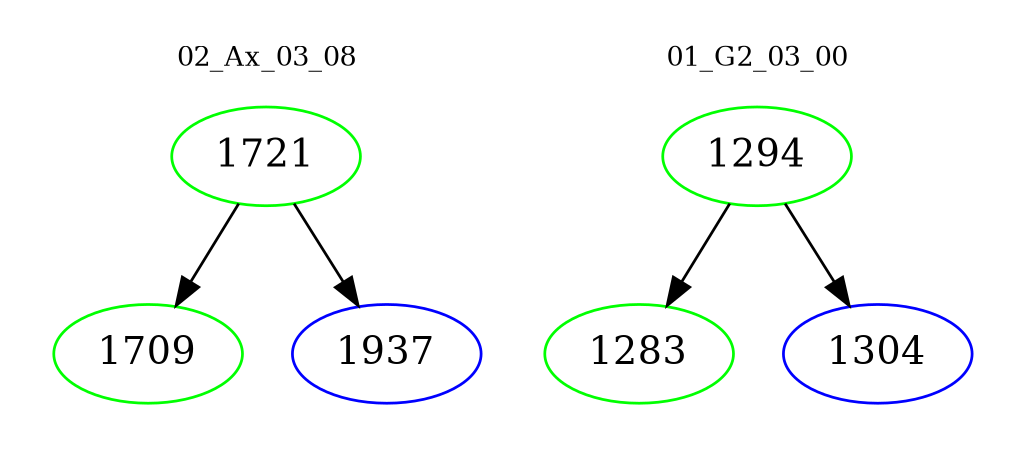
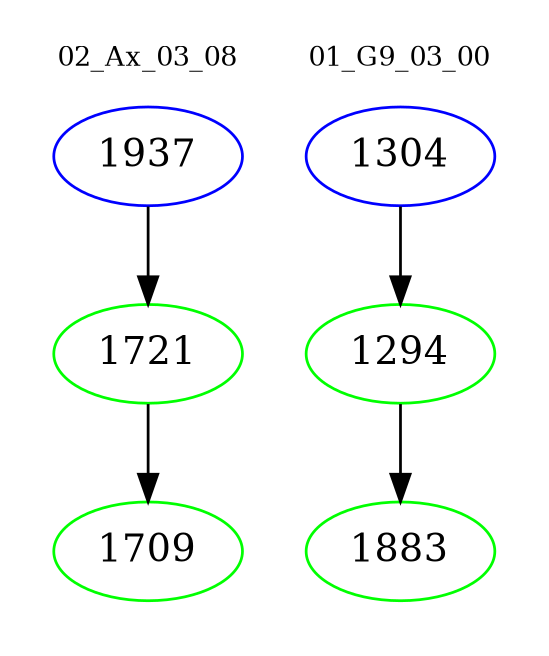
(758, 59) -> (400, 59)
(319, 243) -> (148, 242)
(810, 243) -> (400, 242)
(639, 354) -> (400, 551)
